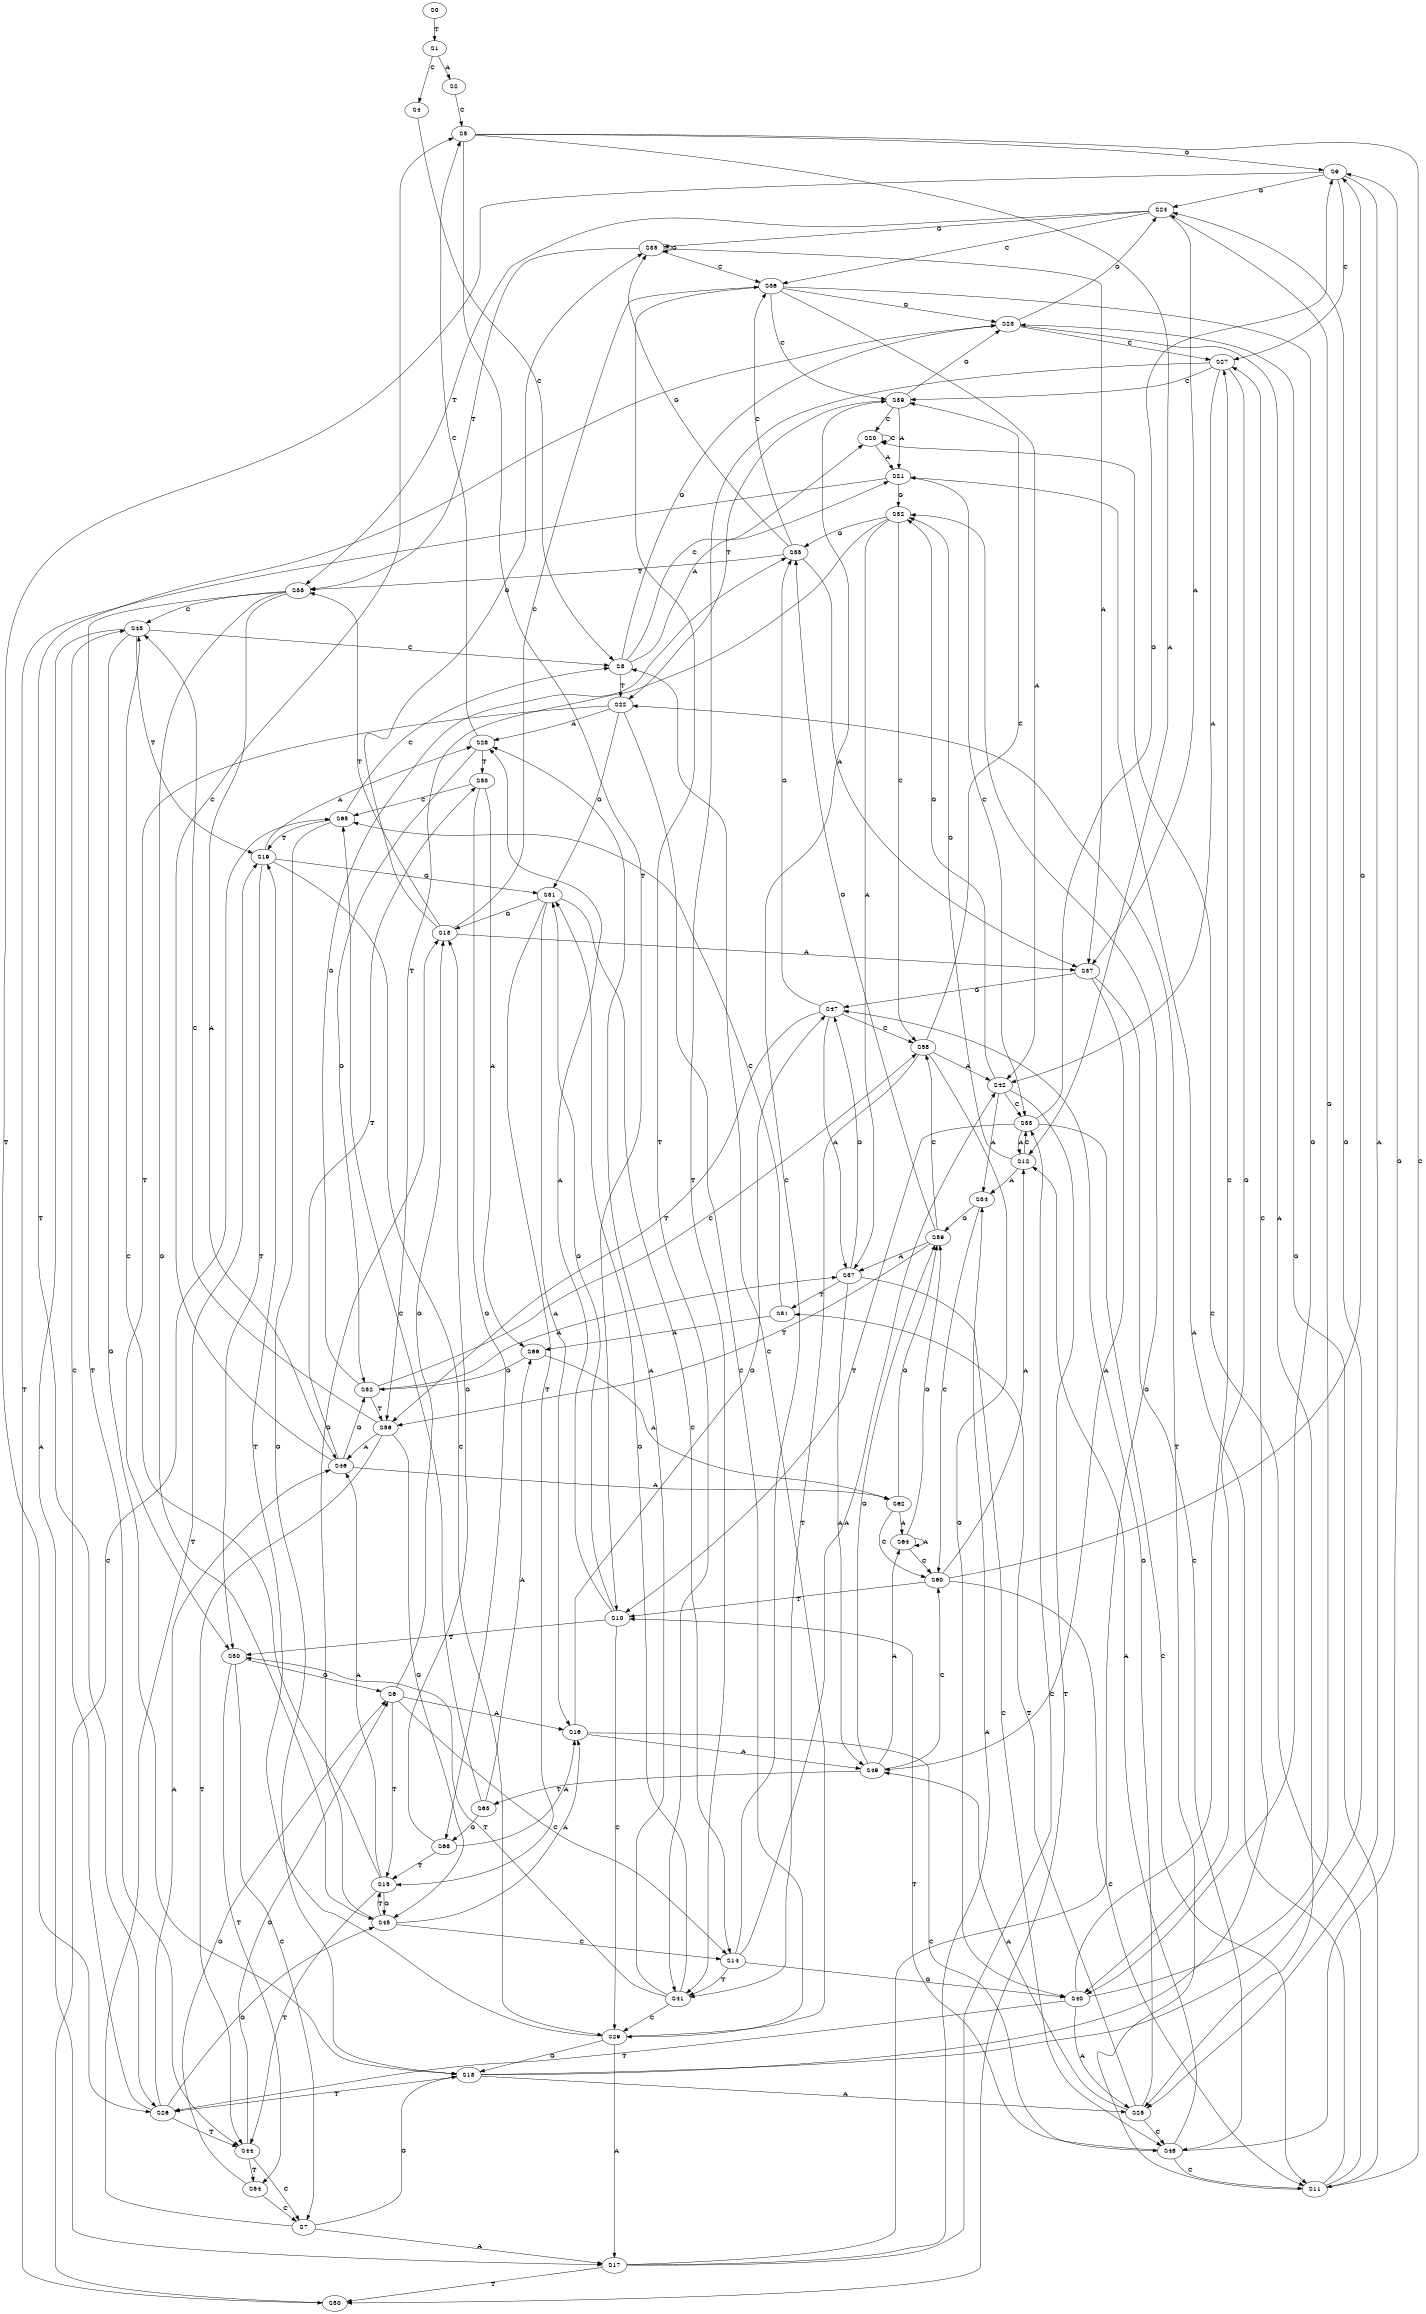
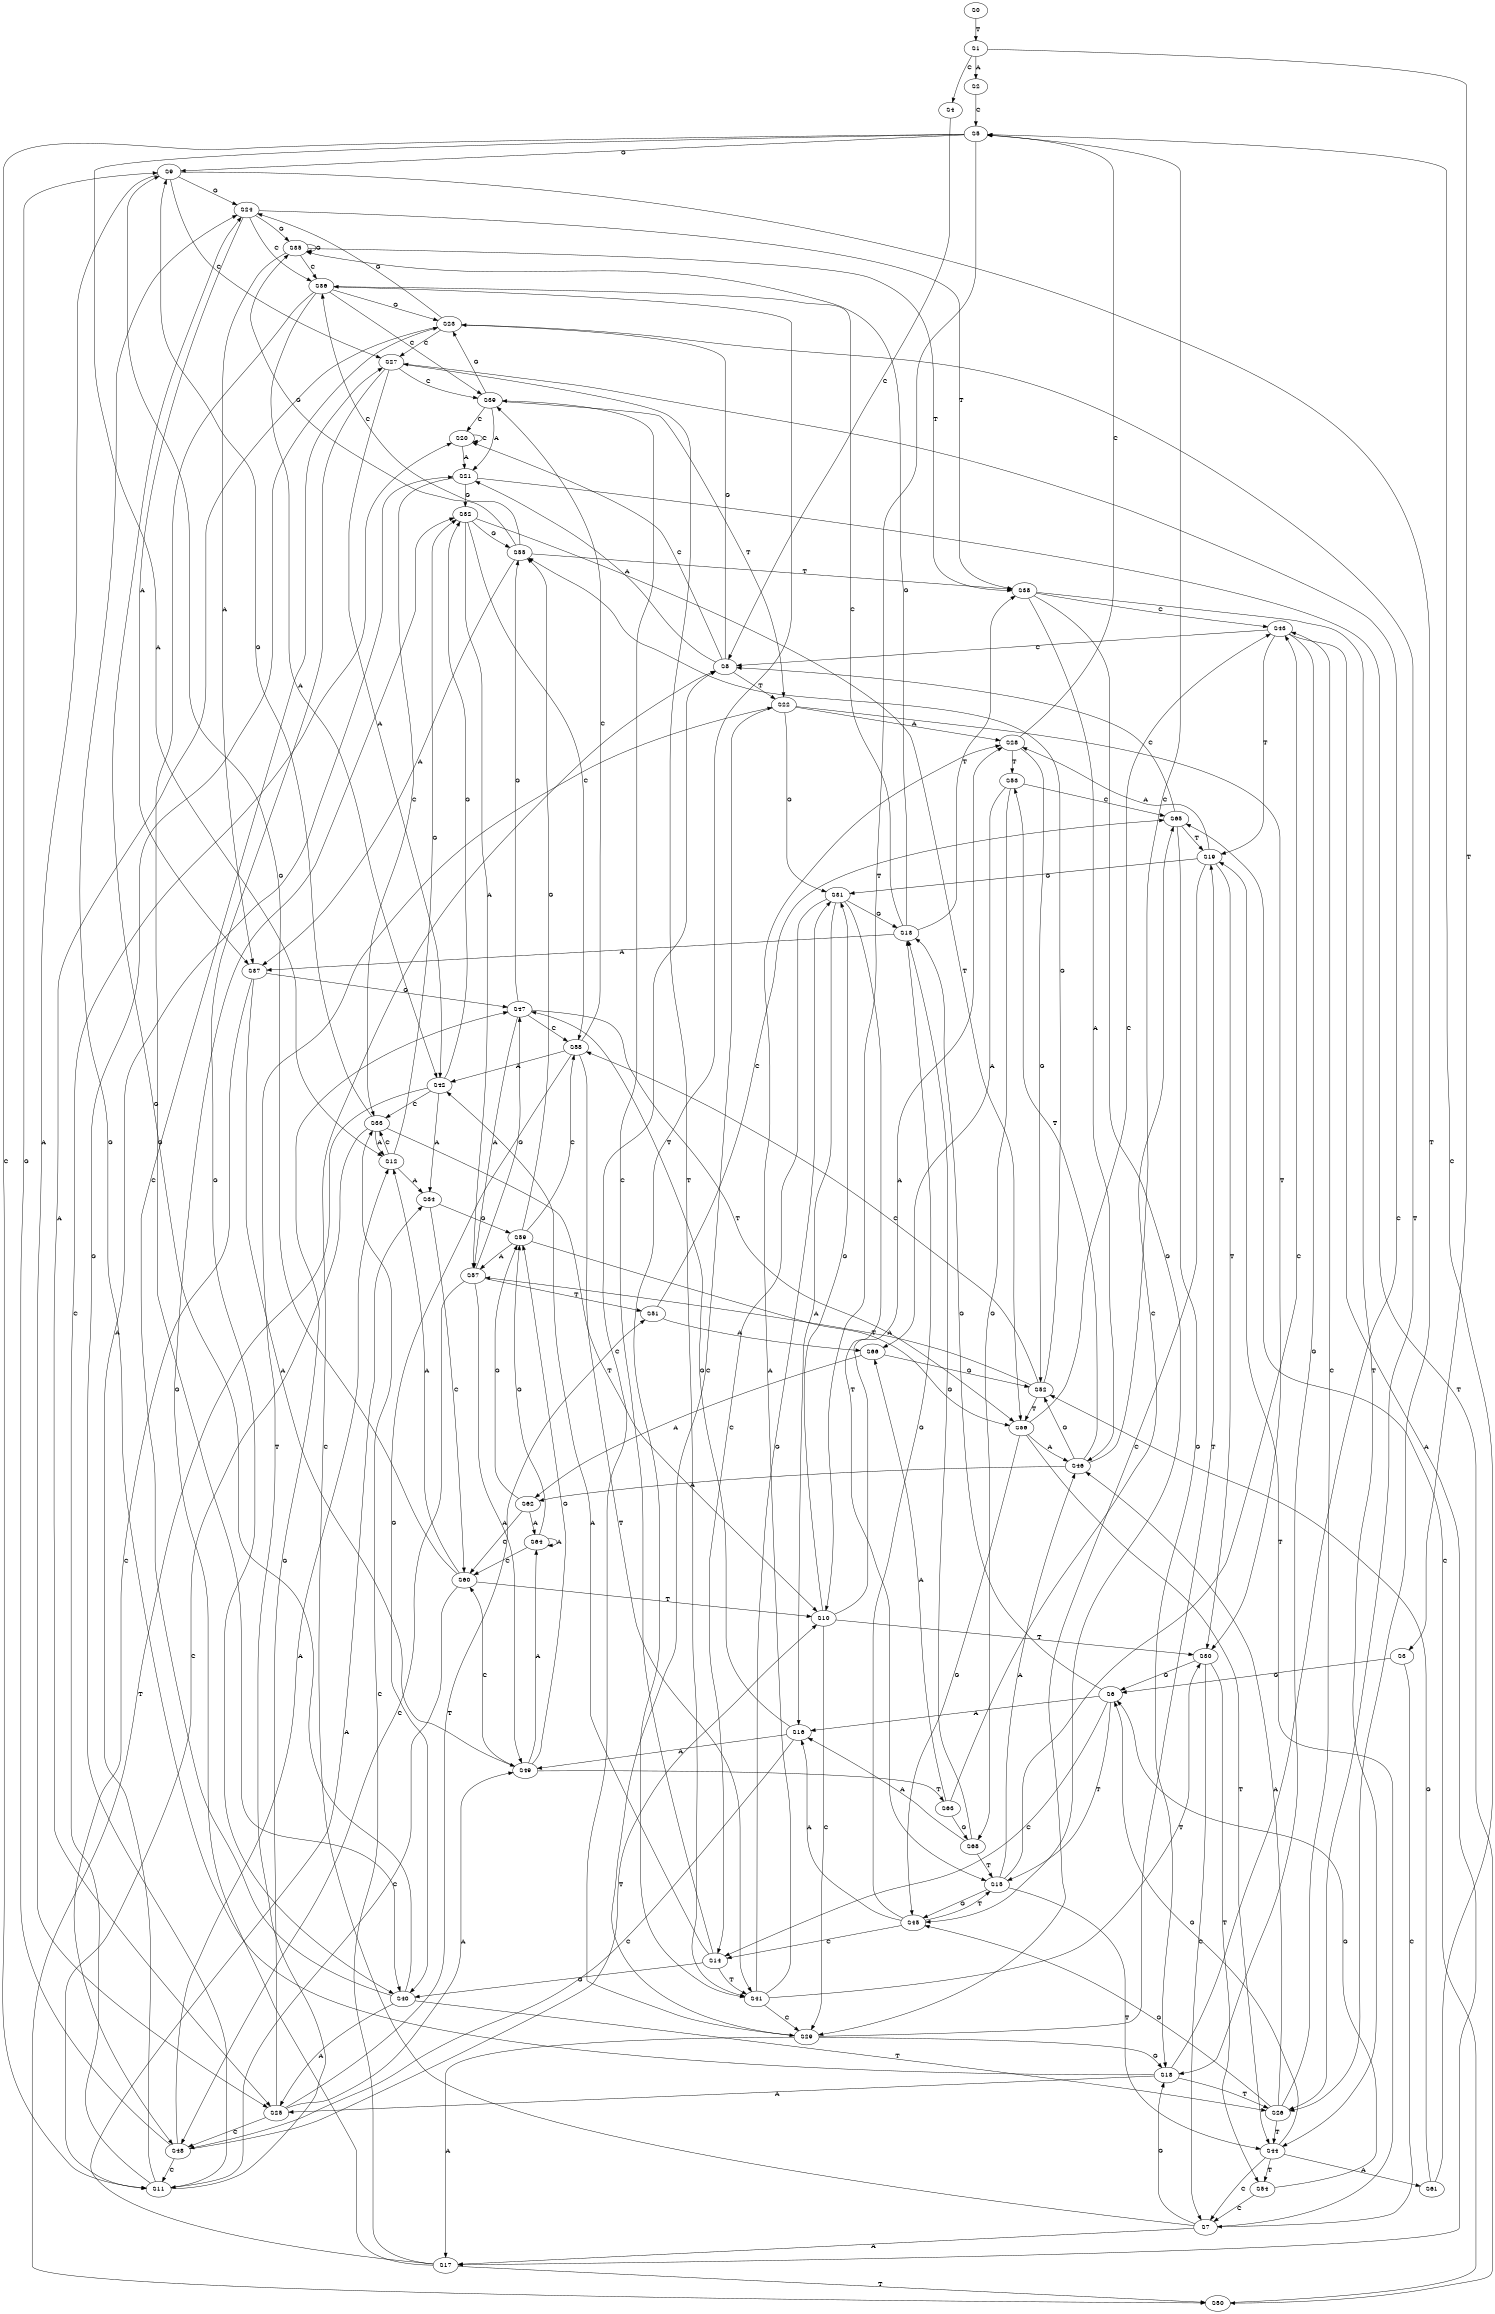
none -> (1402, 1656)
none -> (319, 1701)
none -> (1432, 2189)
